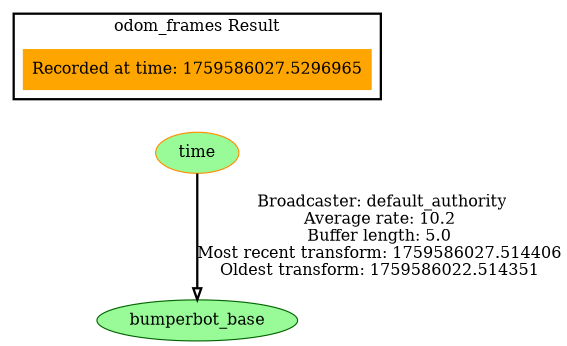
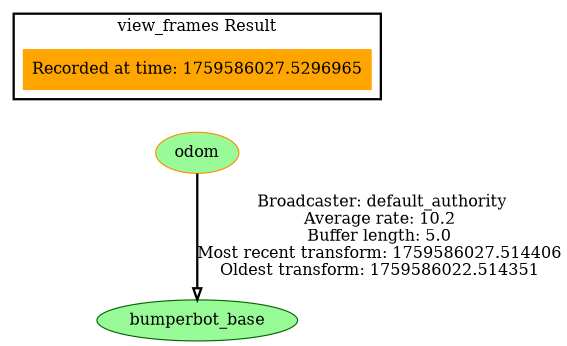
(197, 27) -> (197, 27)
(197, 153) -> (197, 153)
